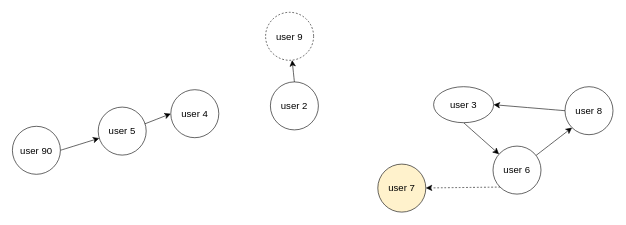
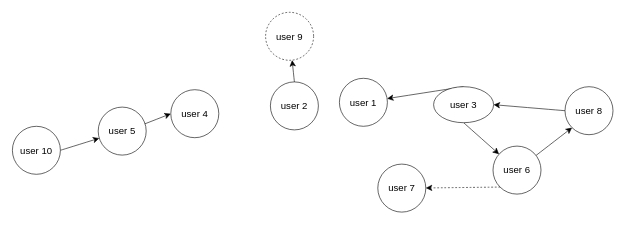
none -> (419, 94)
none -> (363, 102)
(36, 150) -> (36, 150)
(402, 188) -> (402, 188)
